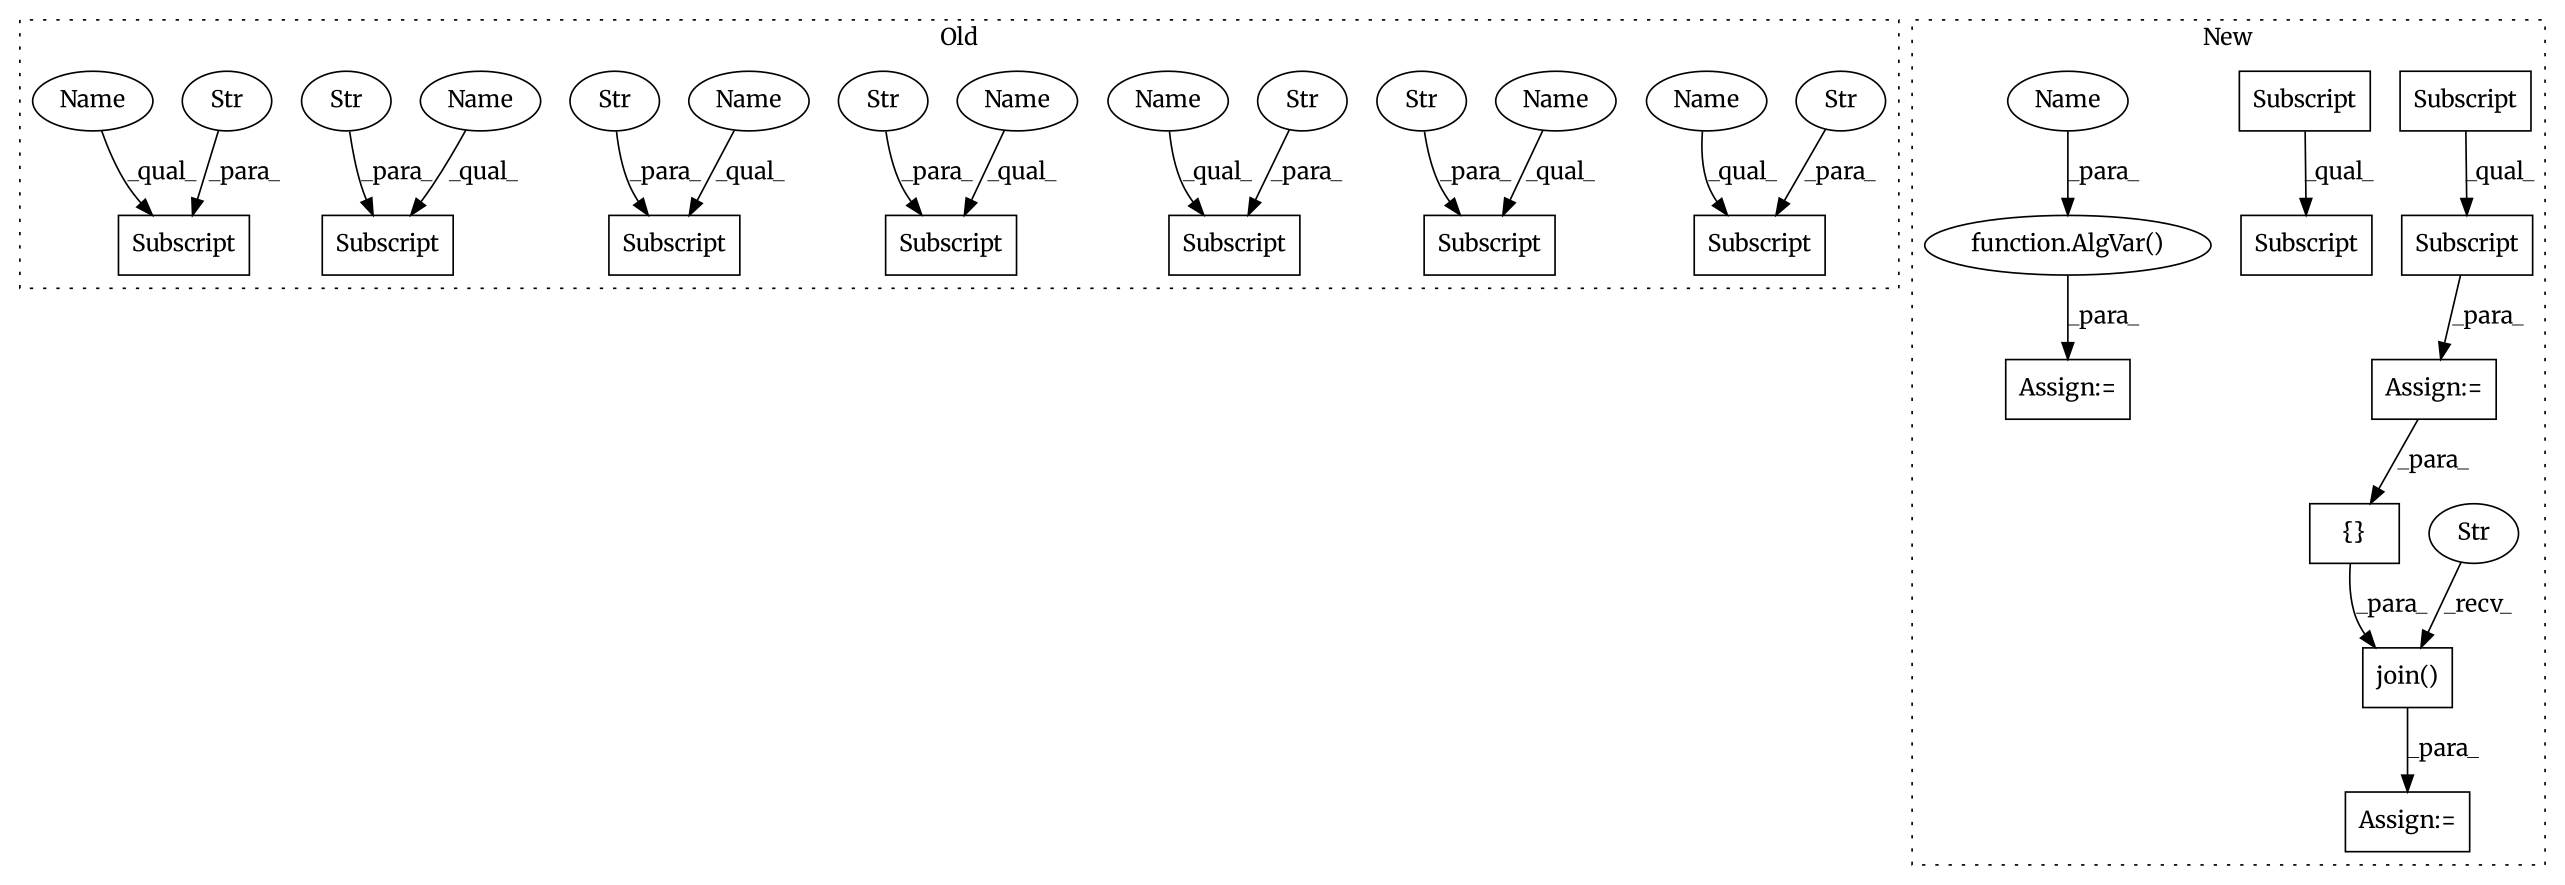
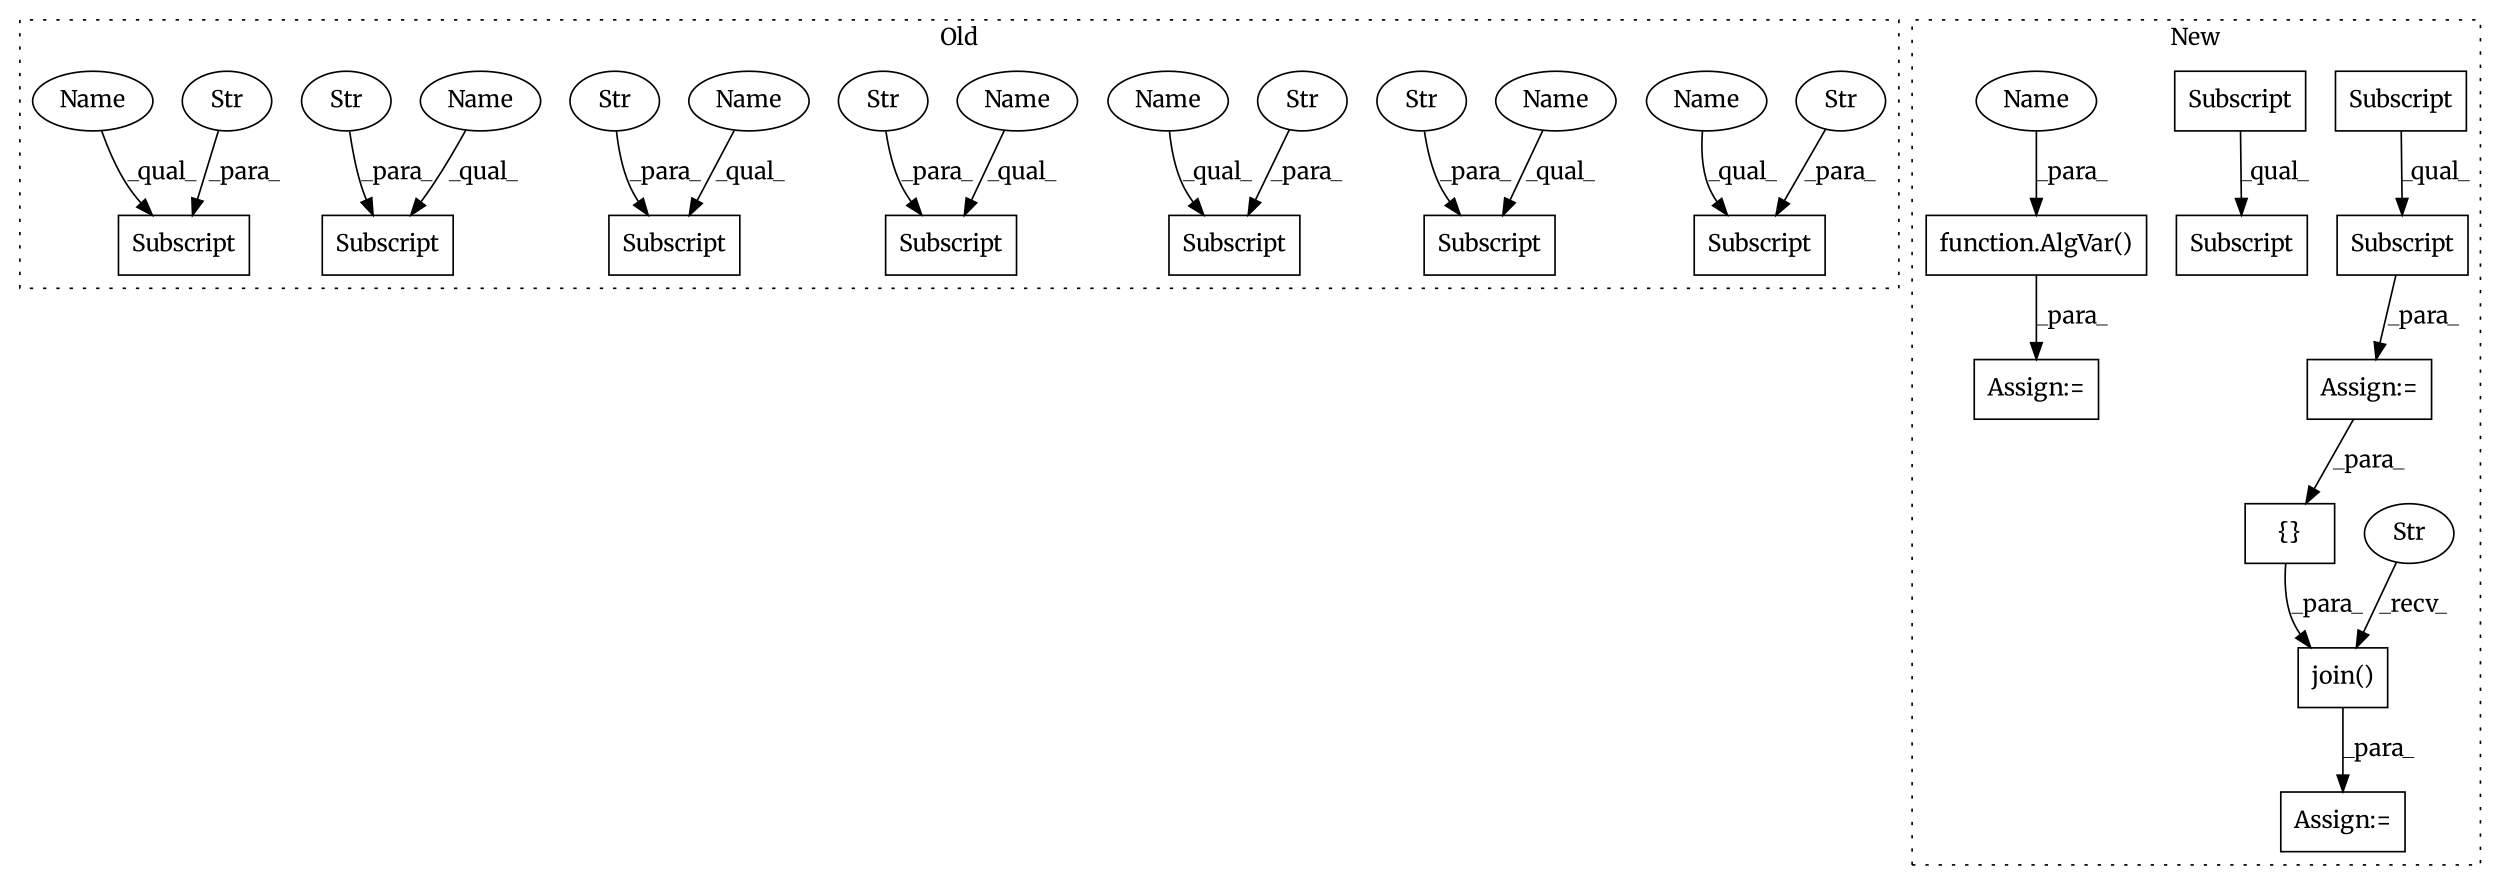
(2068, 245) -> (2036, 245)
